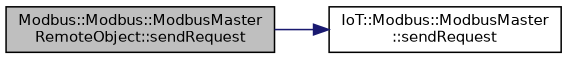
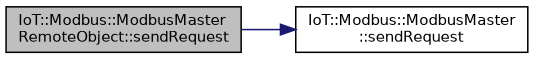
(140, 30) -> (124, 30)
